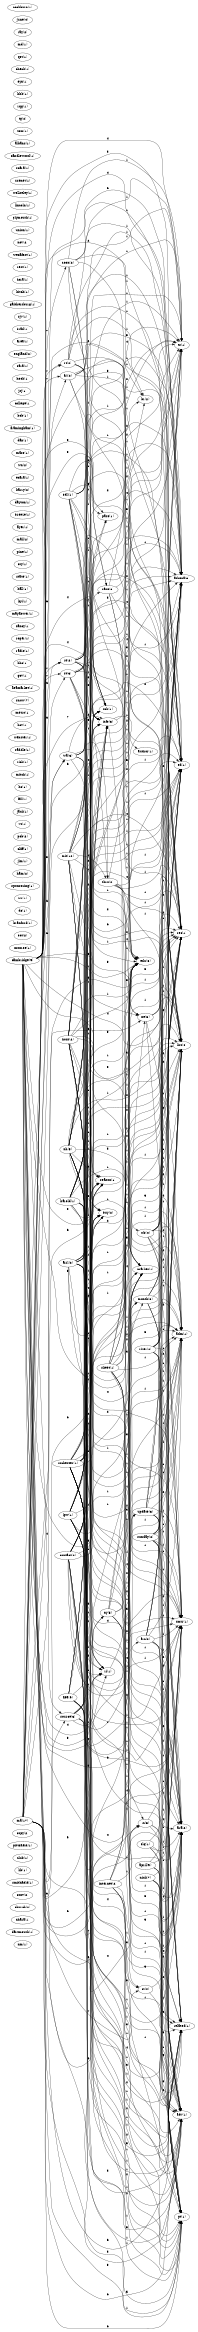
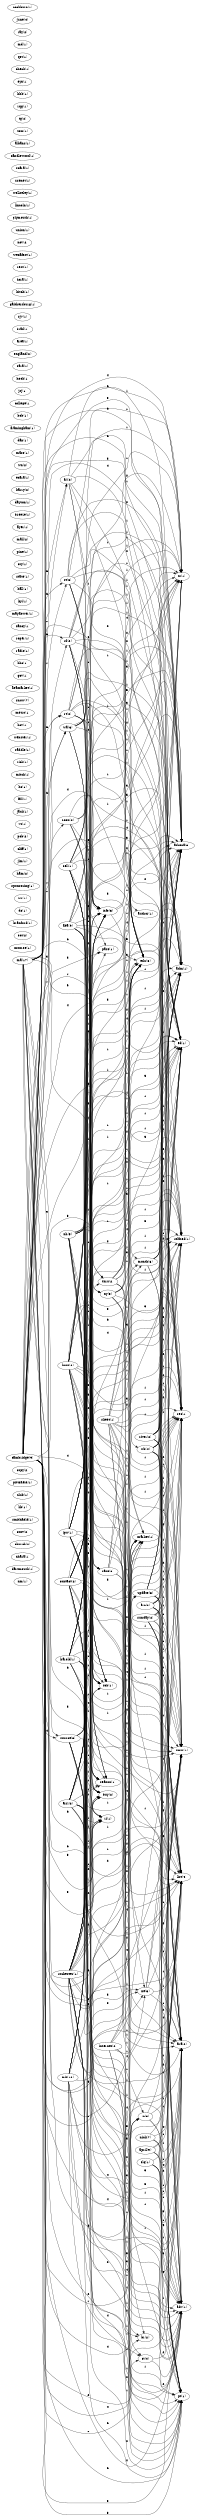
(154, 616) -> none
(129, 1492) -> (109, 1150)
(97, 1744) -> (92, 1588)
